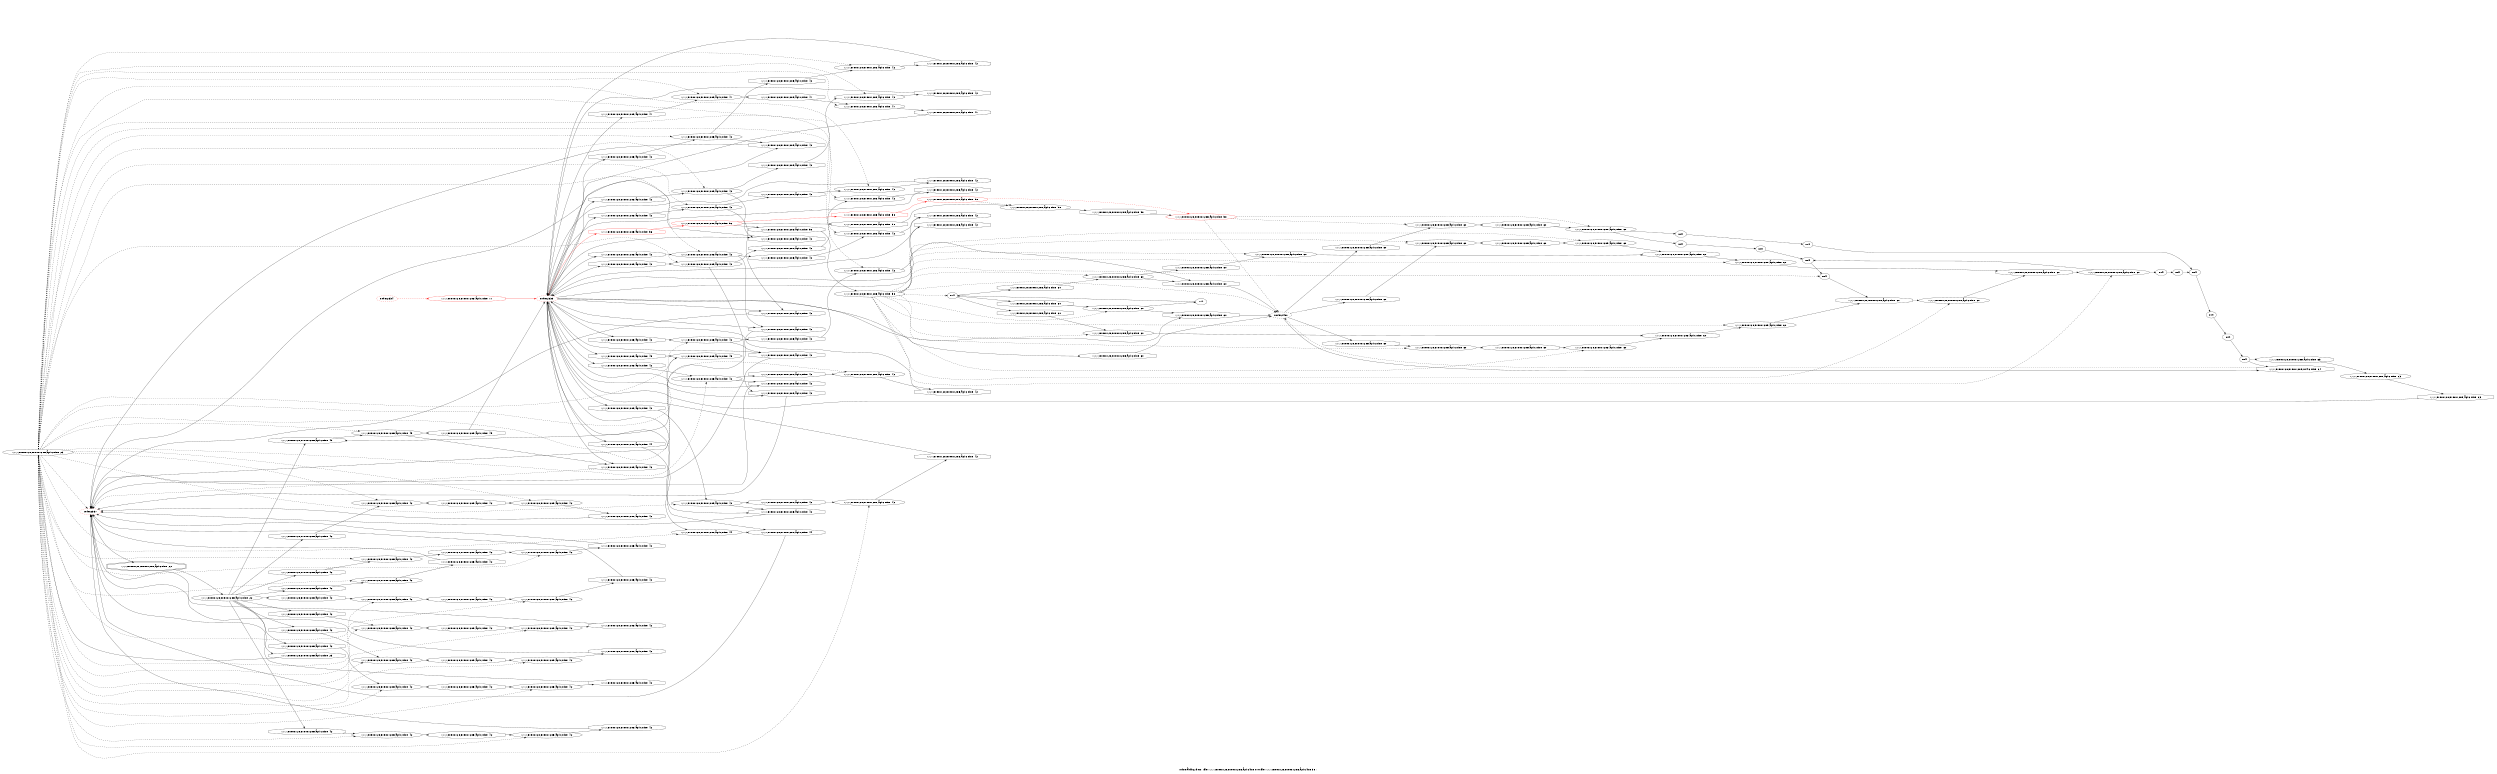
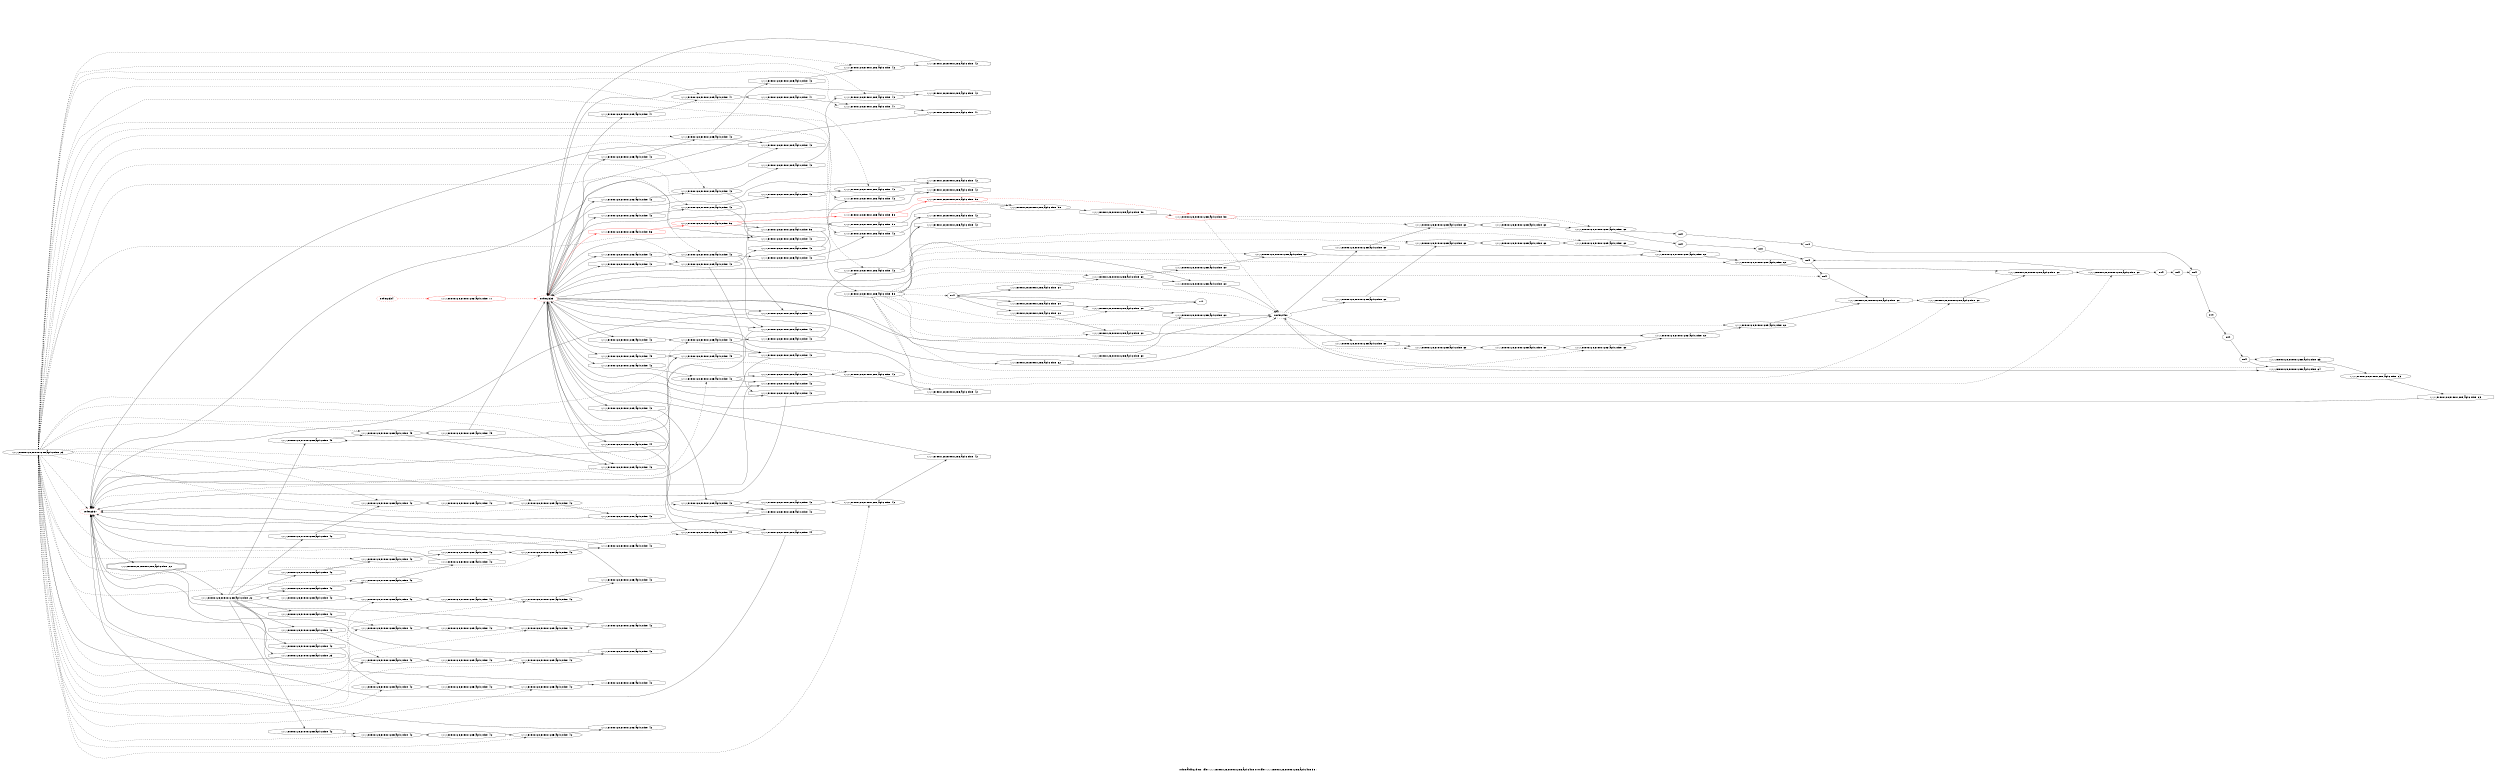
(520, 299) -> (520, 299)
none -> (1035, 363)
(2295, 369) -> (2295, 369)
